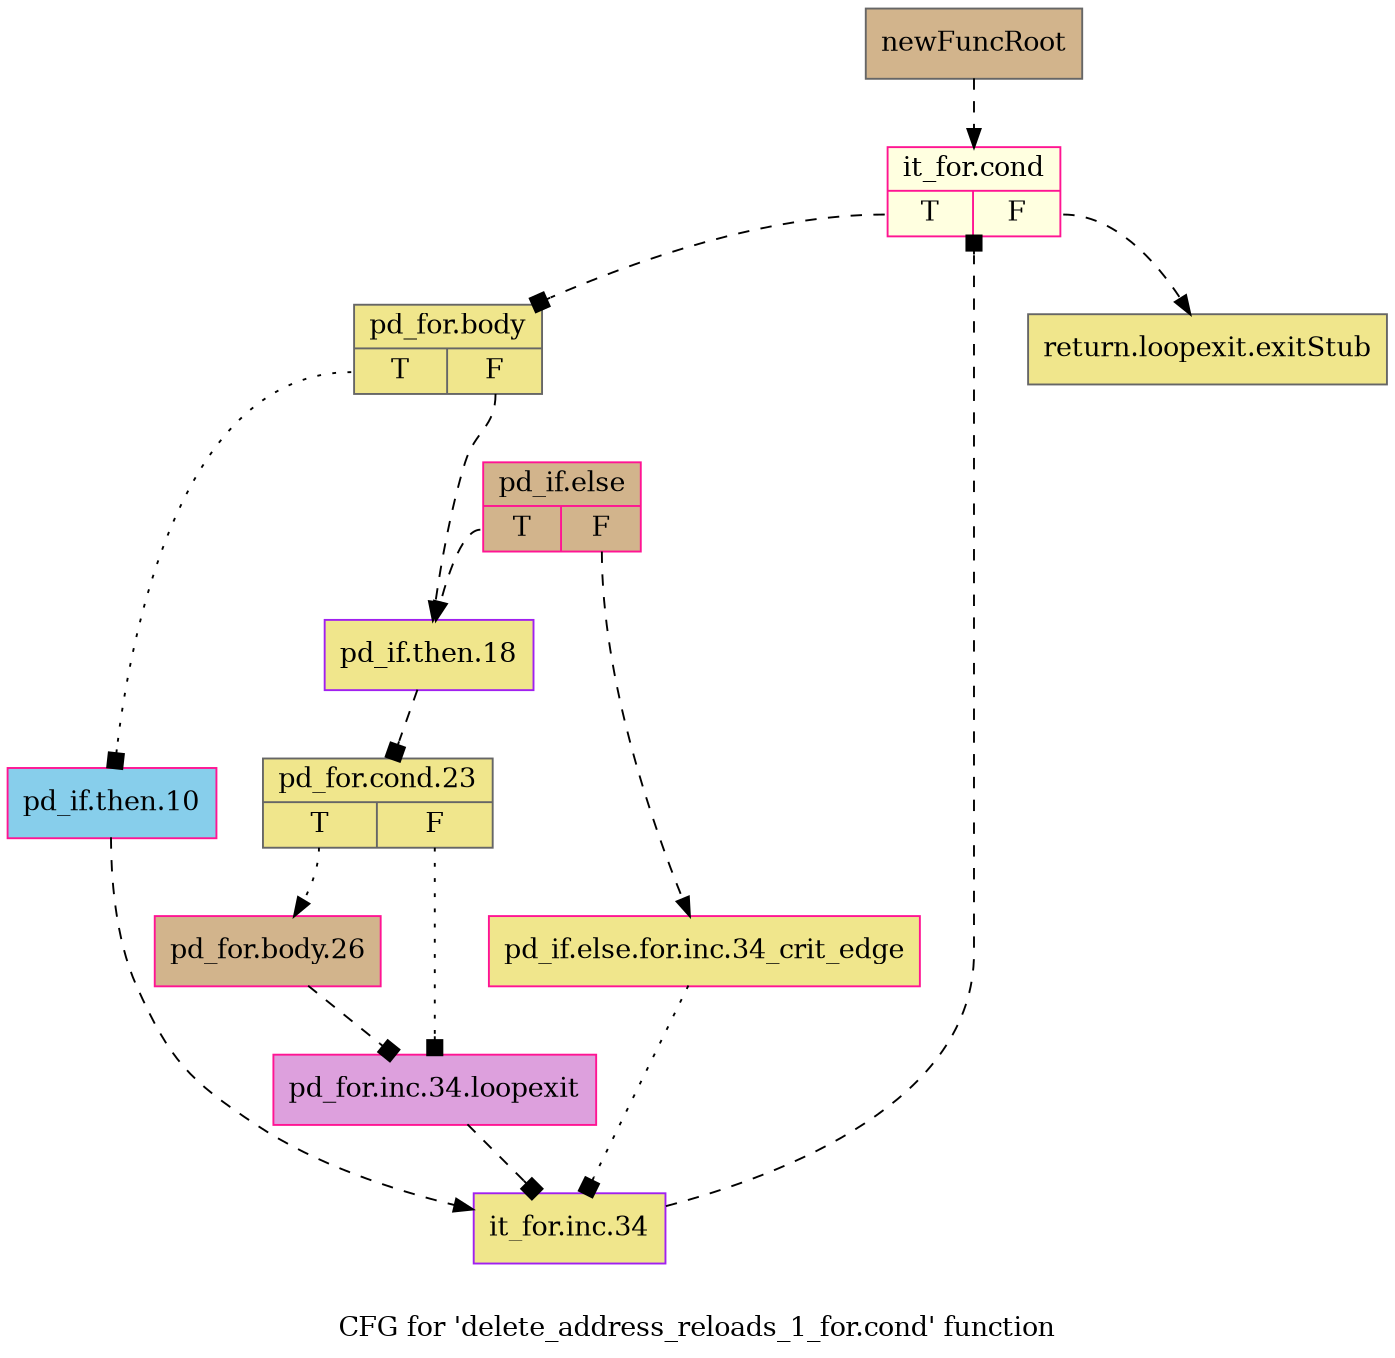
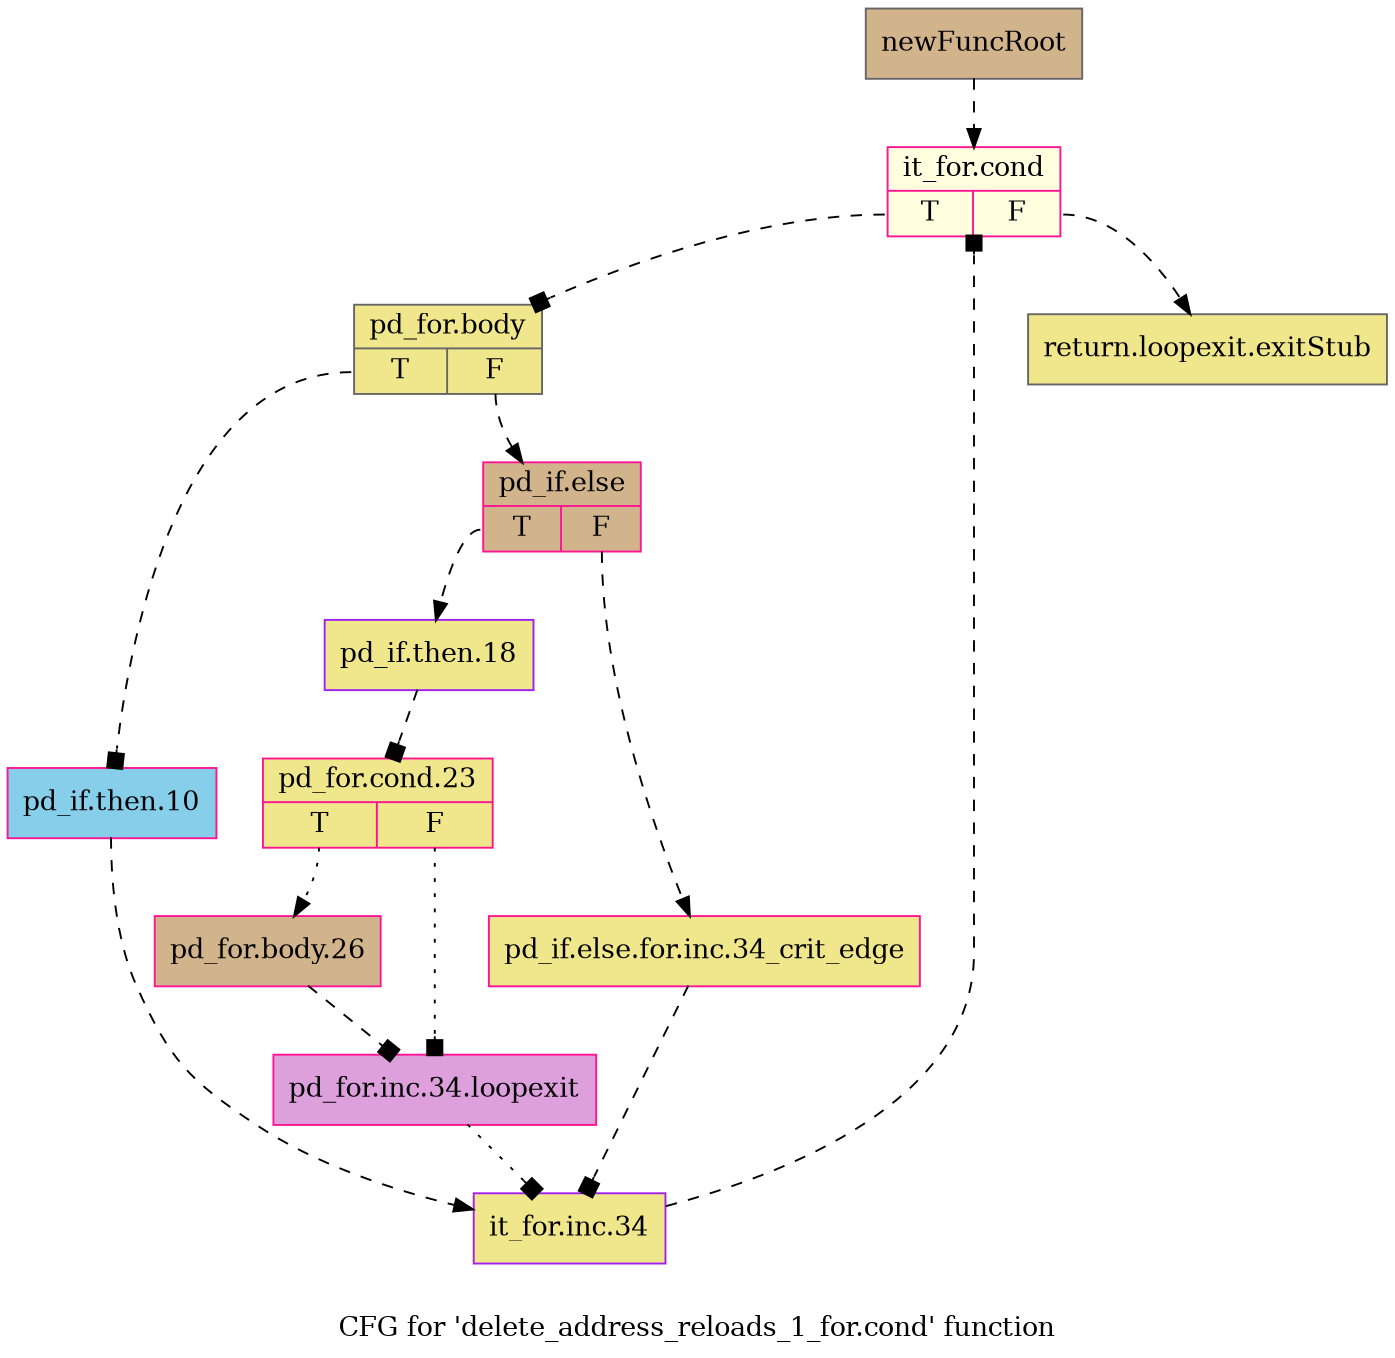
(456, 494) -> (500, 422)
(176, 516) -> (176, 516)
(378, 803) -> (378, 803)
(641, 1081) -> (641, 1081)
(496, 1152) -> (496, 1152)
